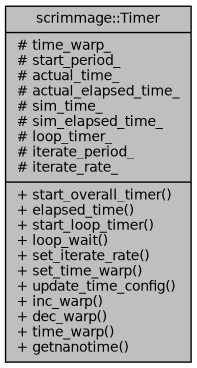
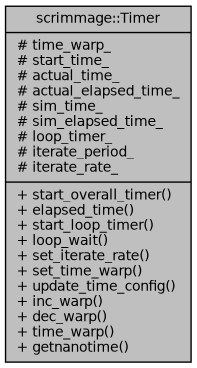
(69, 61) -> (63, 61)
